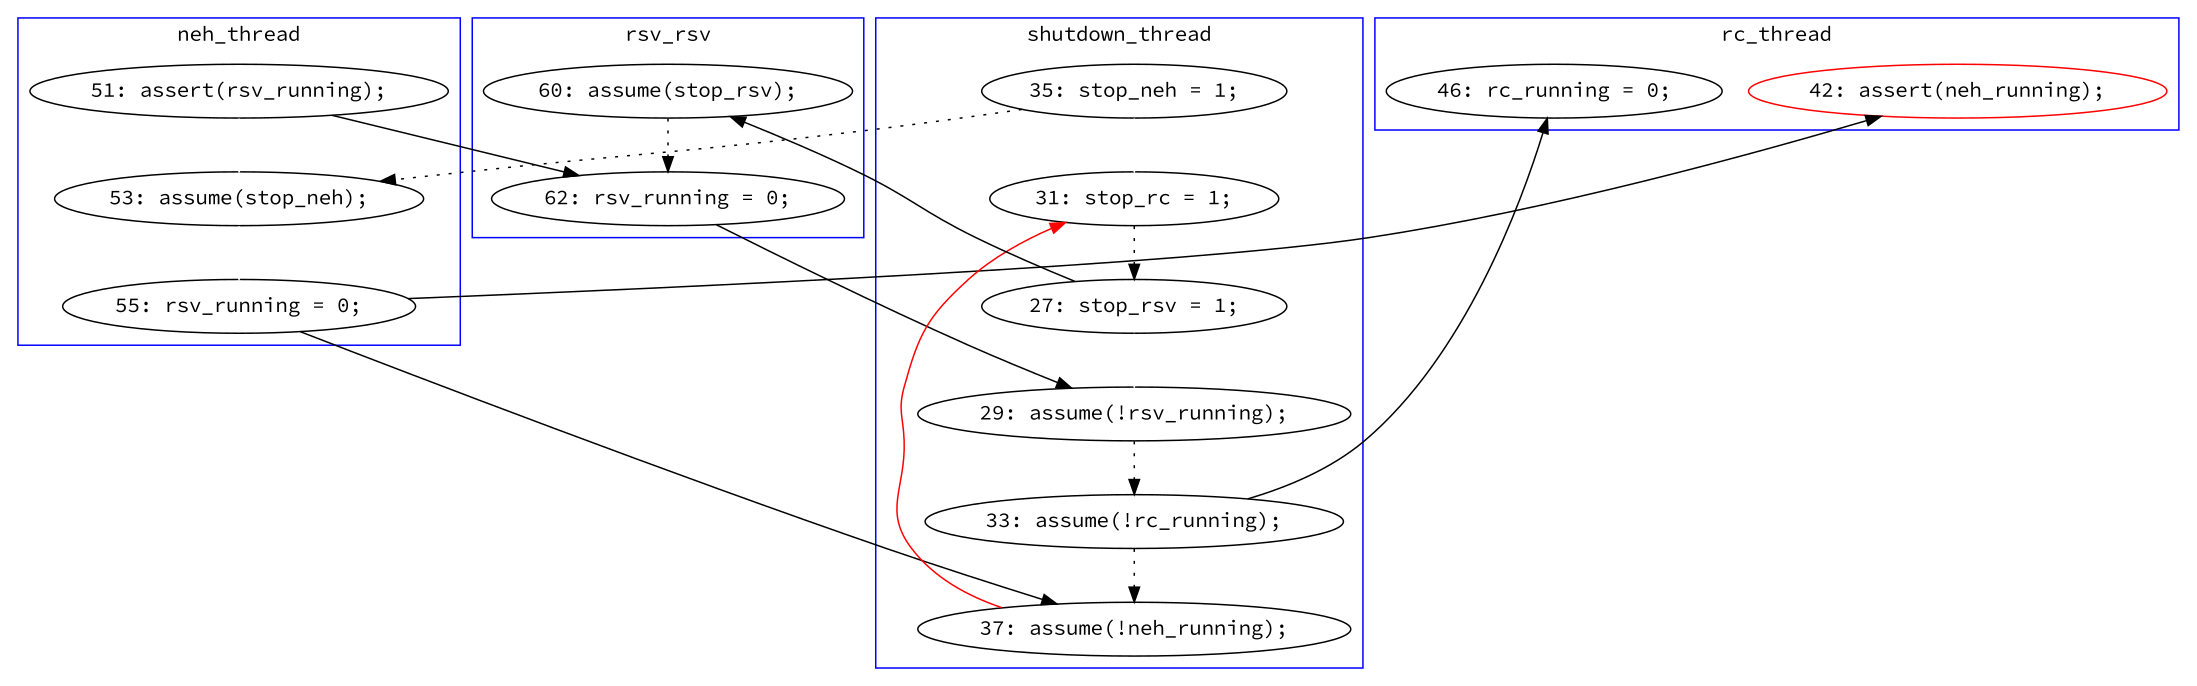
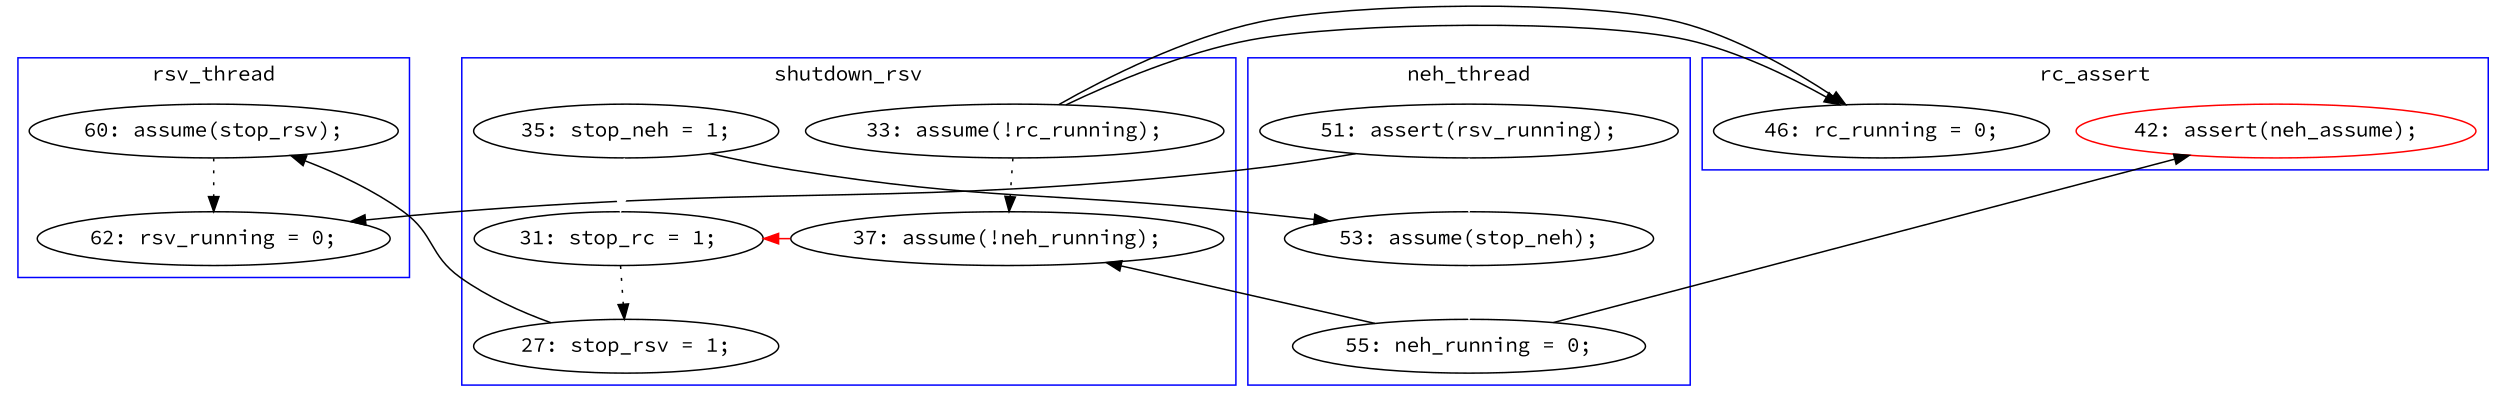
(668, 35) -> (214, 75)
(1119, 35) -> (849, 75)
(1777, 35) -> (2095, 75)
(1958, 91) -> (2276, 131)
(709, 148) -> (1041, 196)
(239, 306) -> (1469, 346)
(1134, 414) -> none
